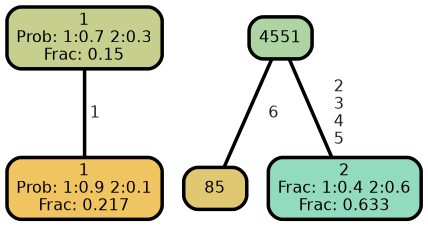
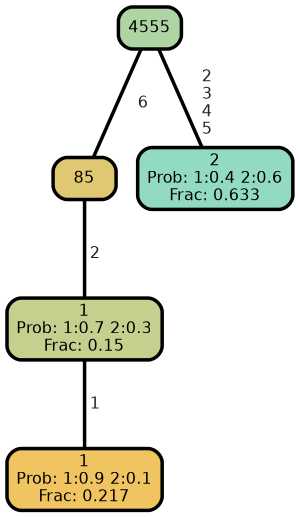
(281, 38) -> (150, 28)
(345, 188) -> (215, 178)
none -> (85, 249)
